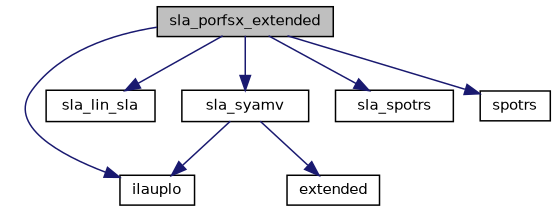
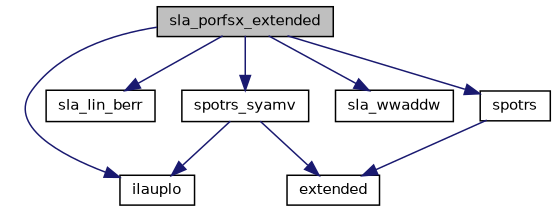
(101, 106) -> (101, 106)
(245, 106) -> (245, 106)
(394, 106) -> (394, 106)
none -> (431, 145)
